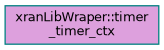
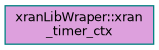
(82, 25) -> (79, 25)
